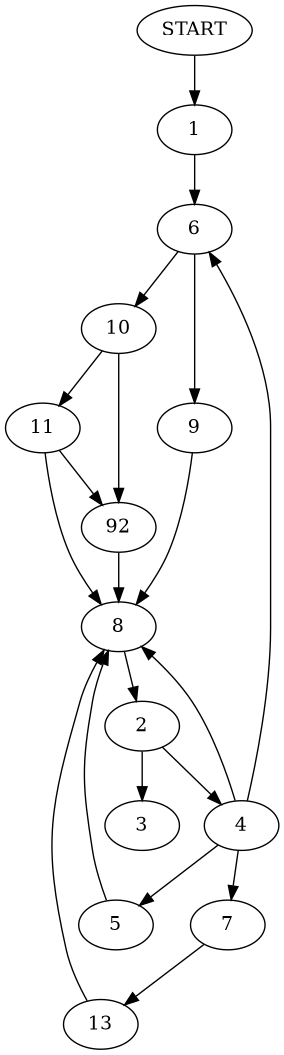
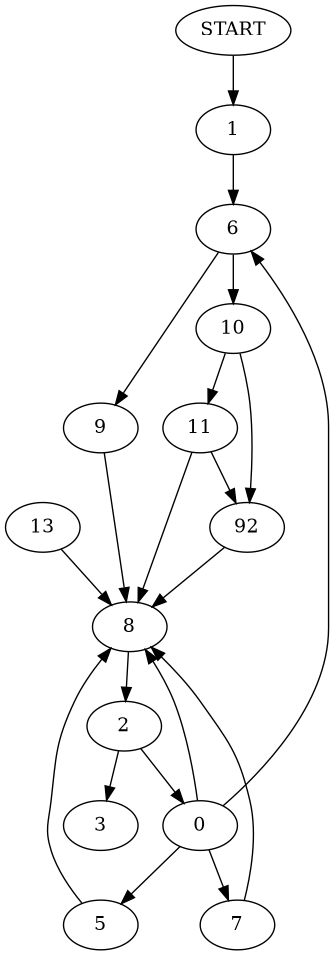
(242, 826) -> (200, 826)
(170, 970) -> (240, 767)
